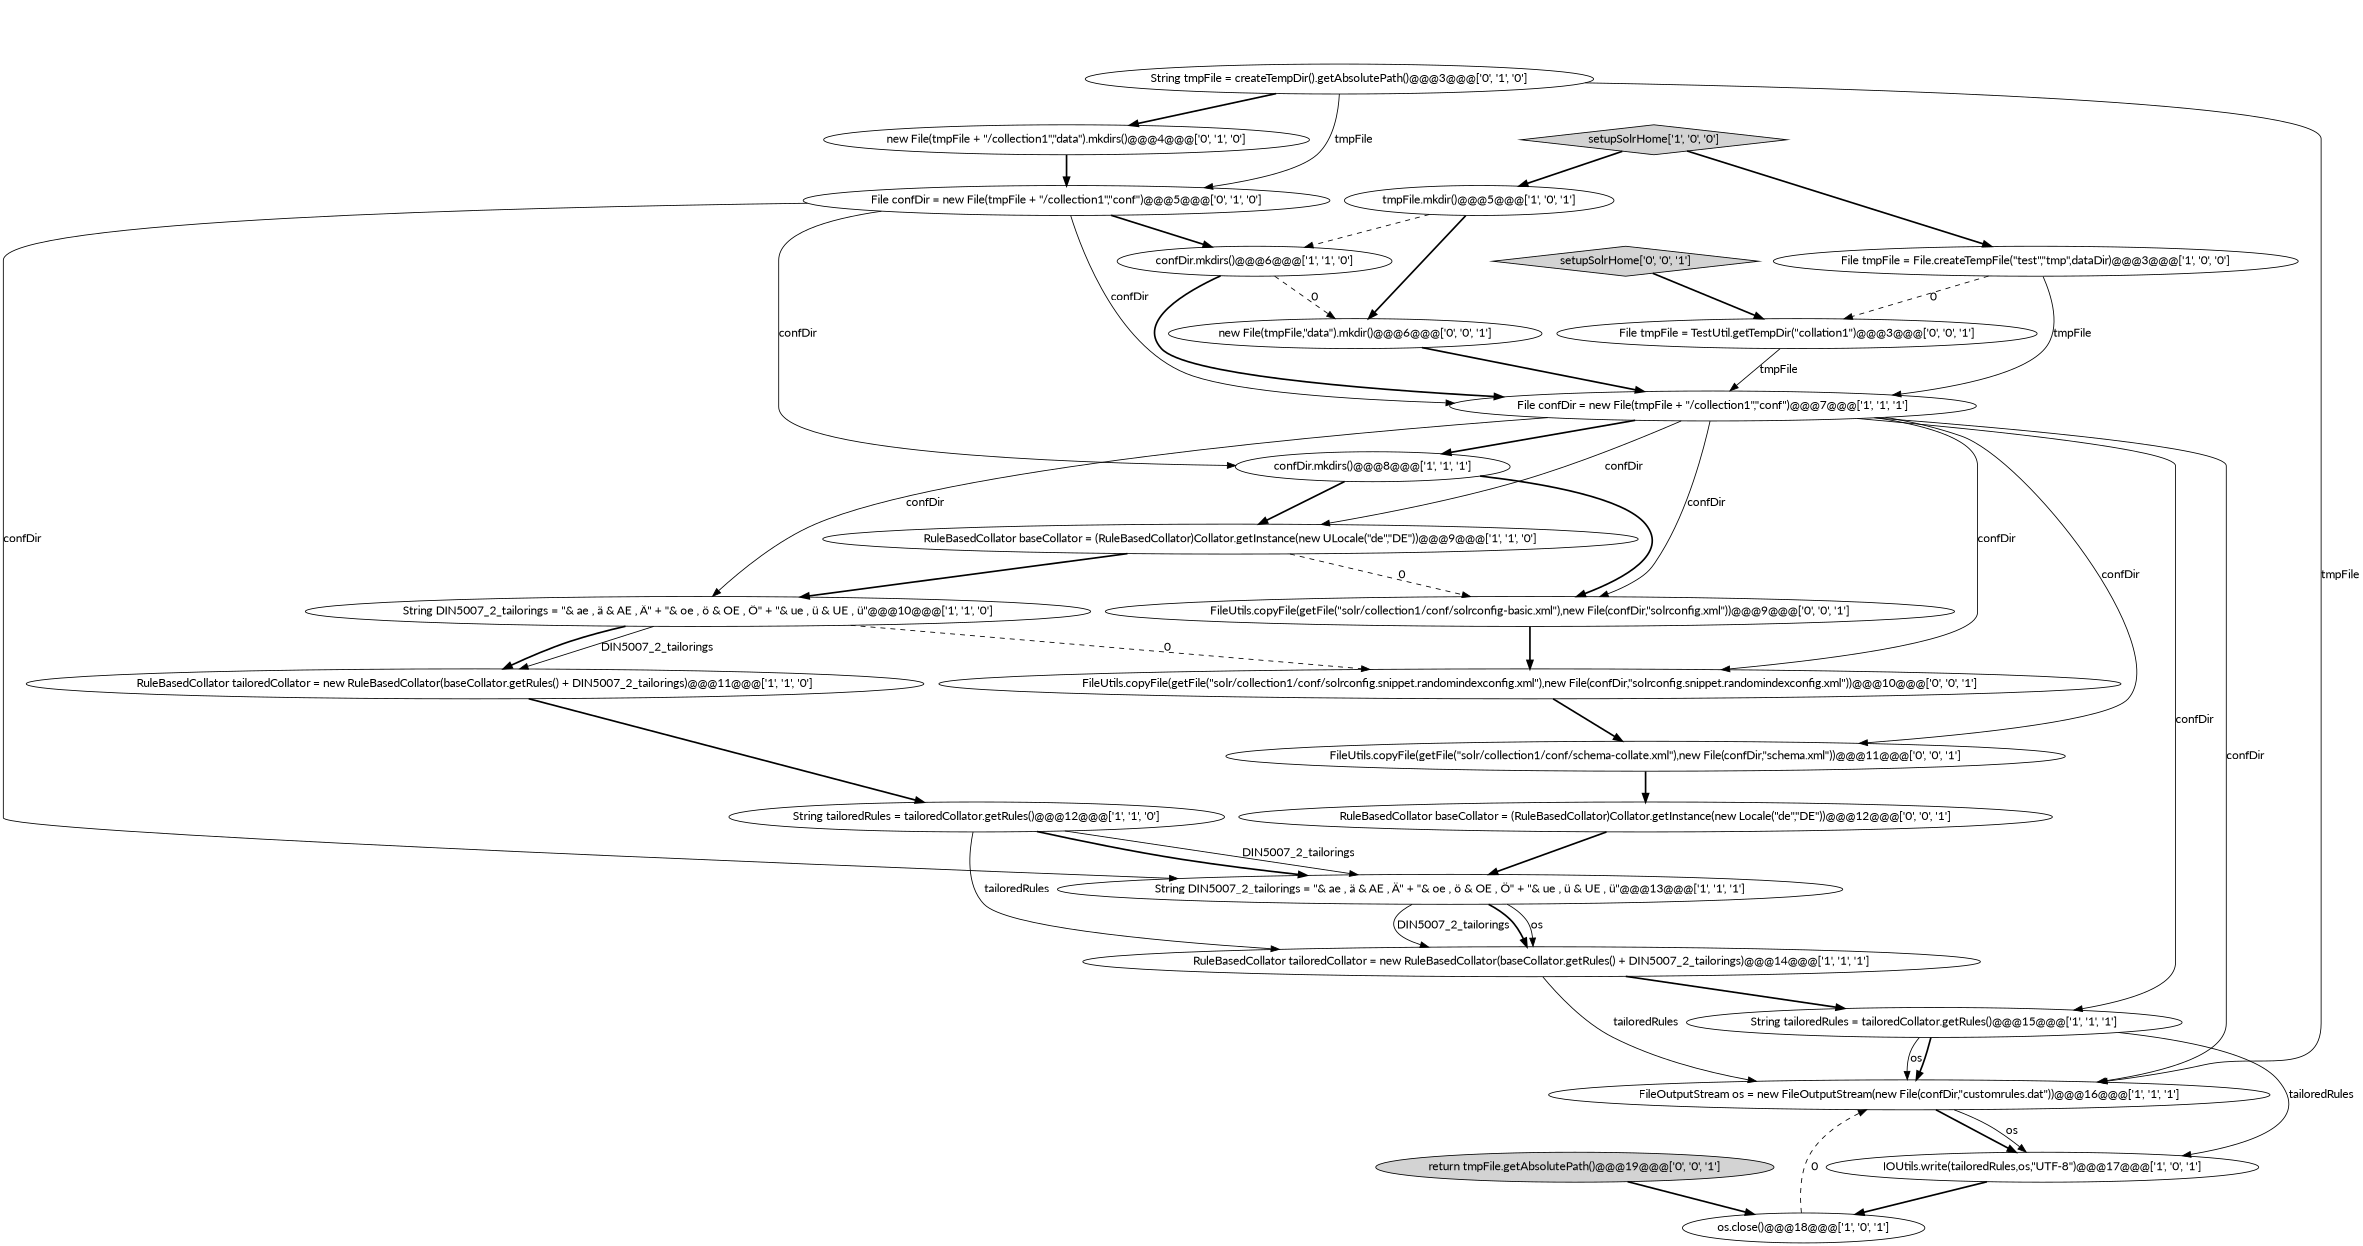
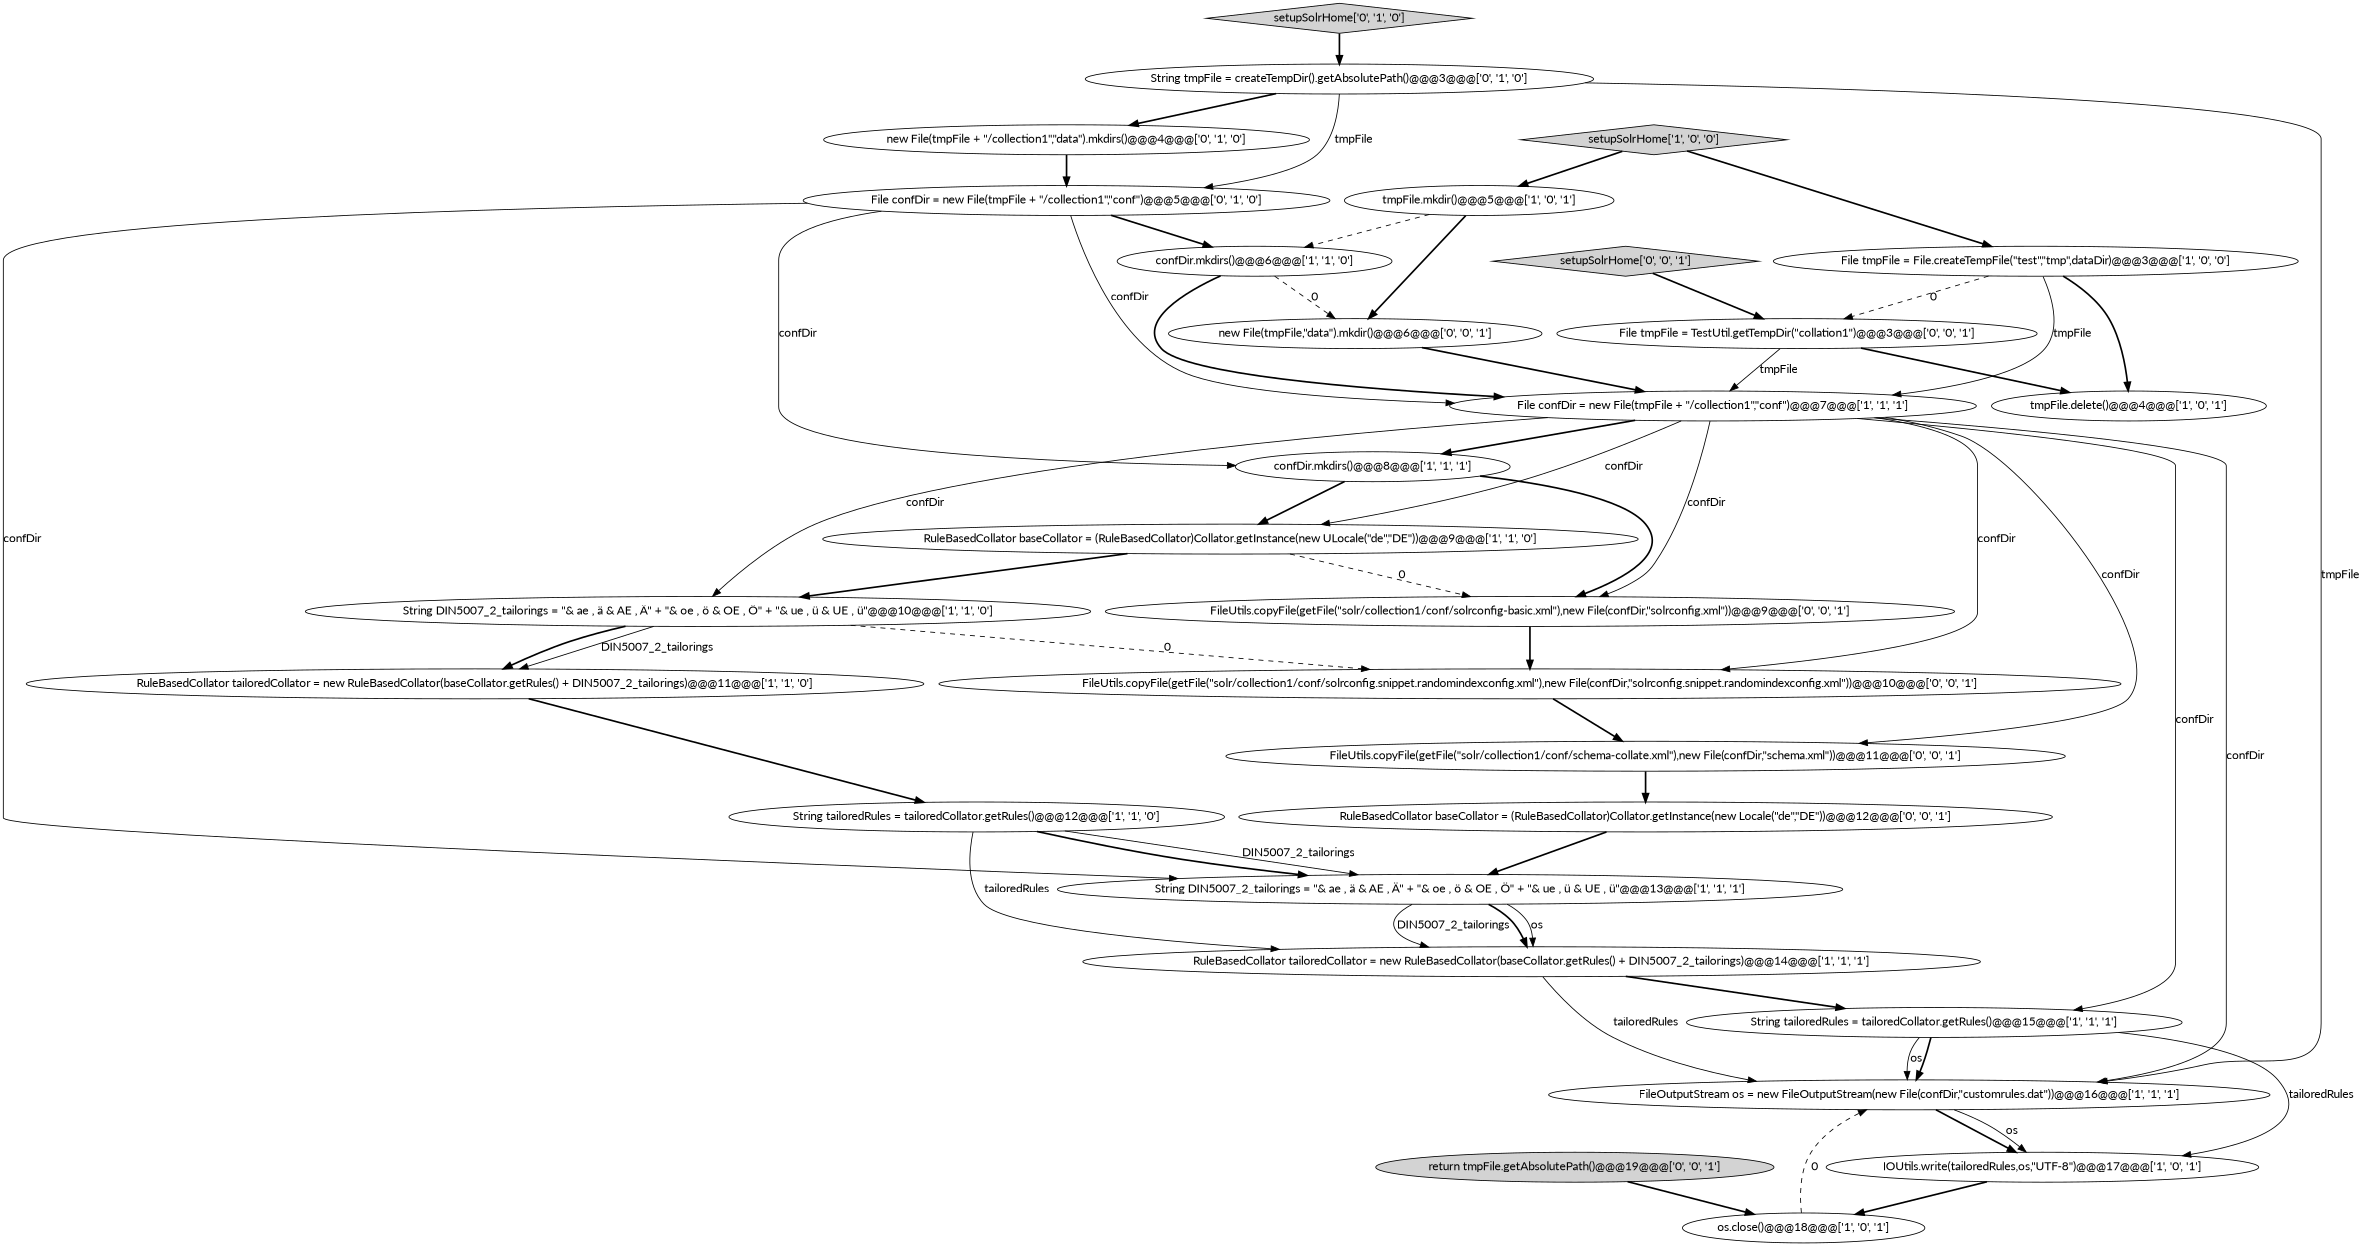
none -> (1339, 18)
none -> (2129, 406)
